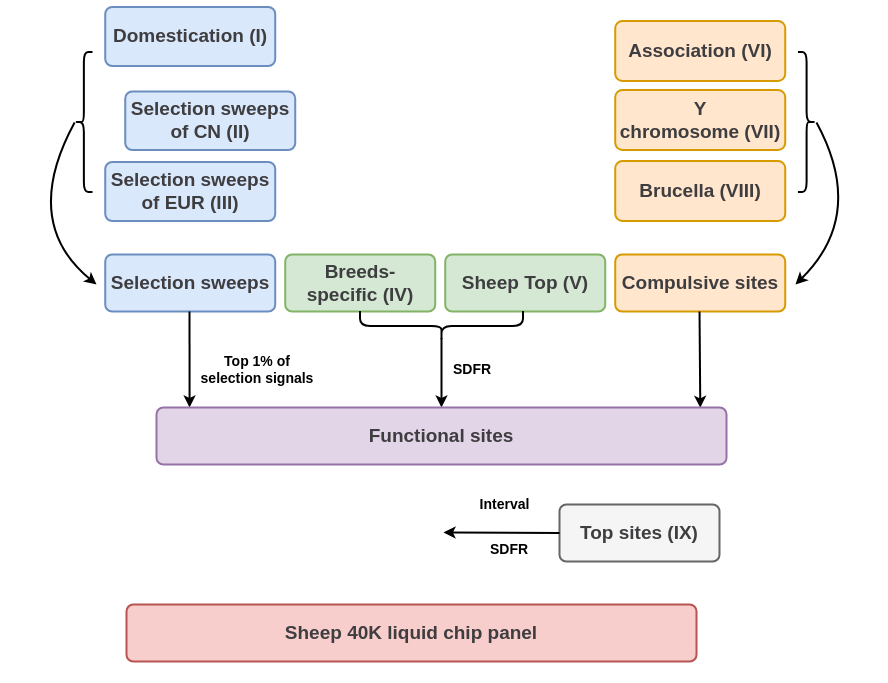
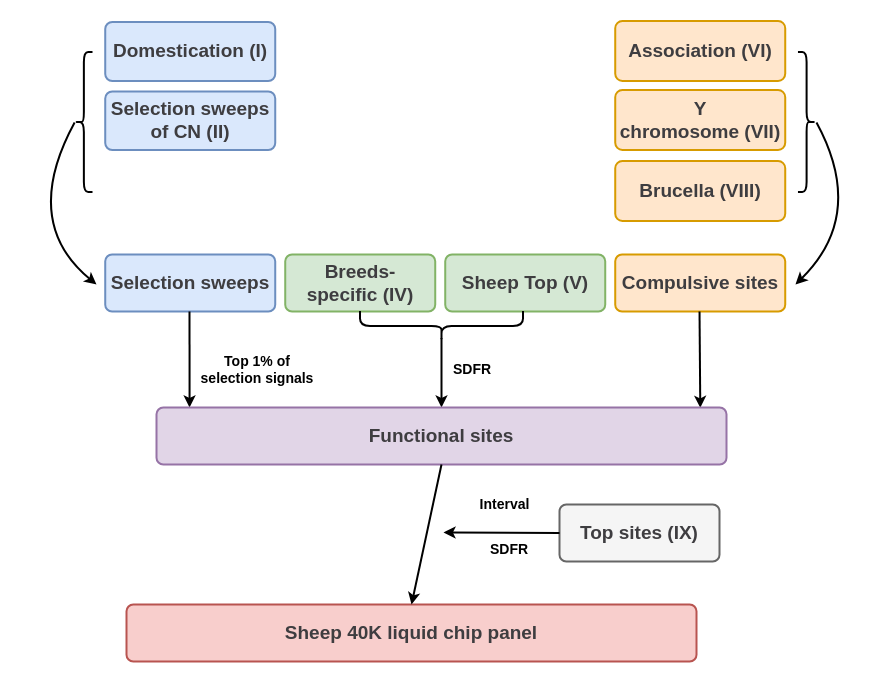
(190, 37) -> (190, 52)
(210, 121) -> (190, 121)
(190, 192) -> none
none -> (427, 531)
